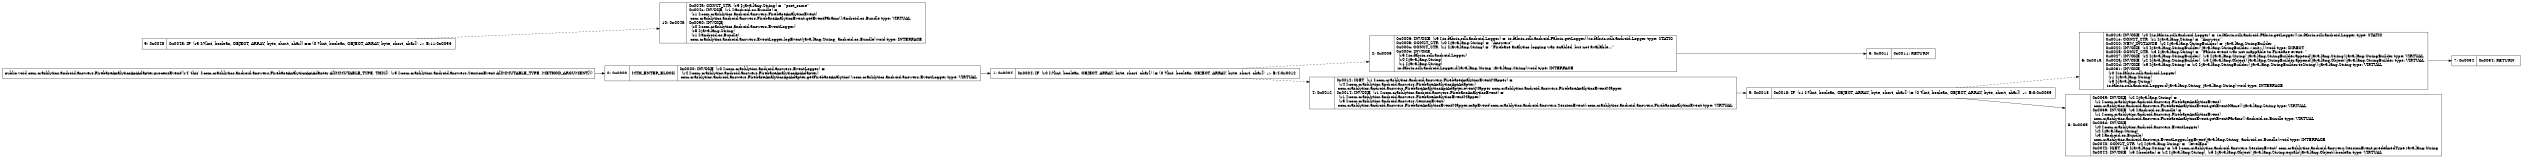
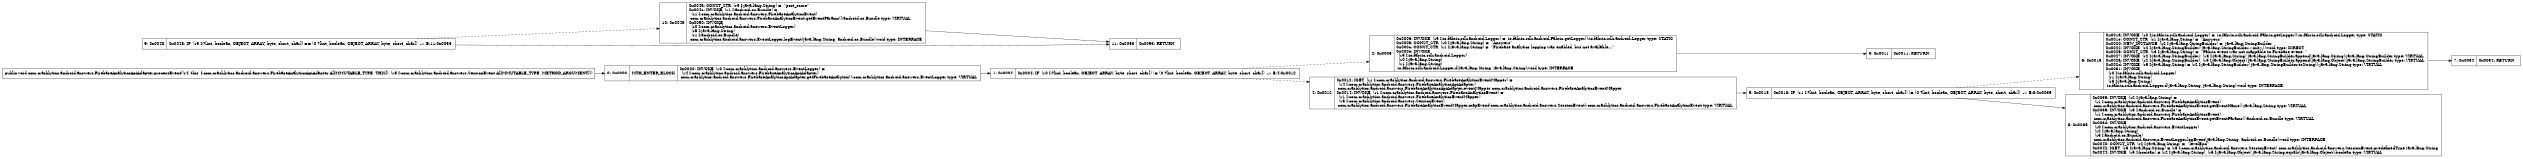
none -> (1145, 44)
